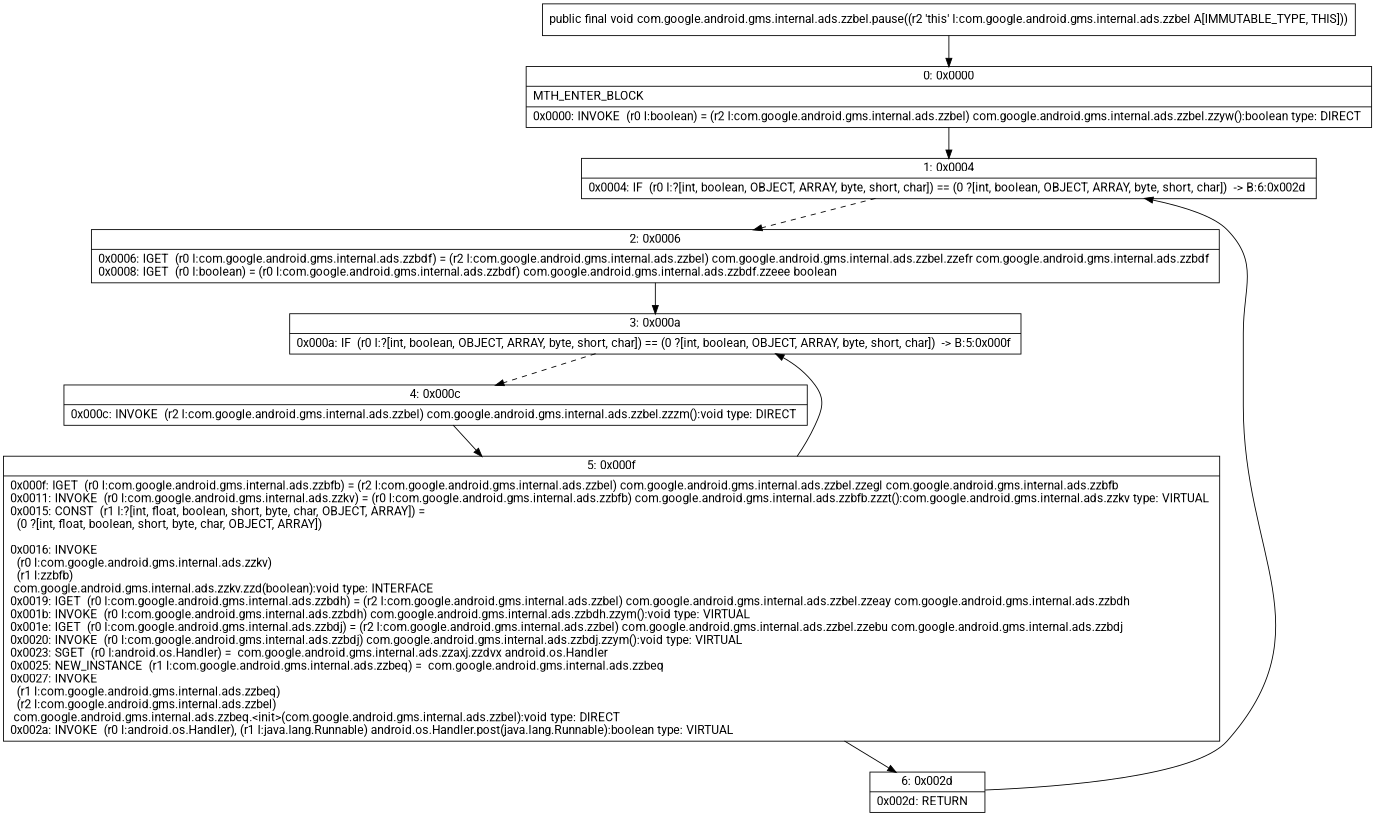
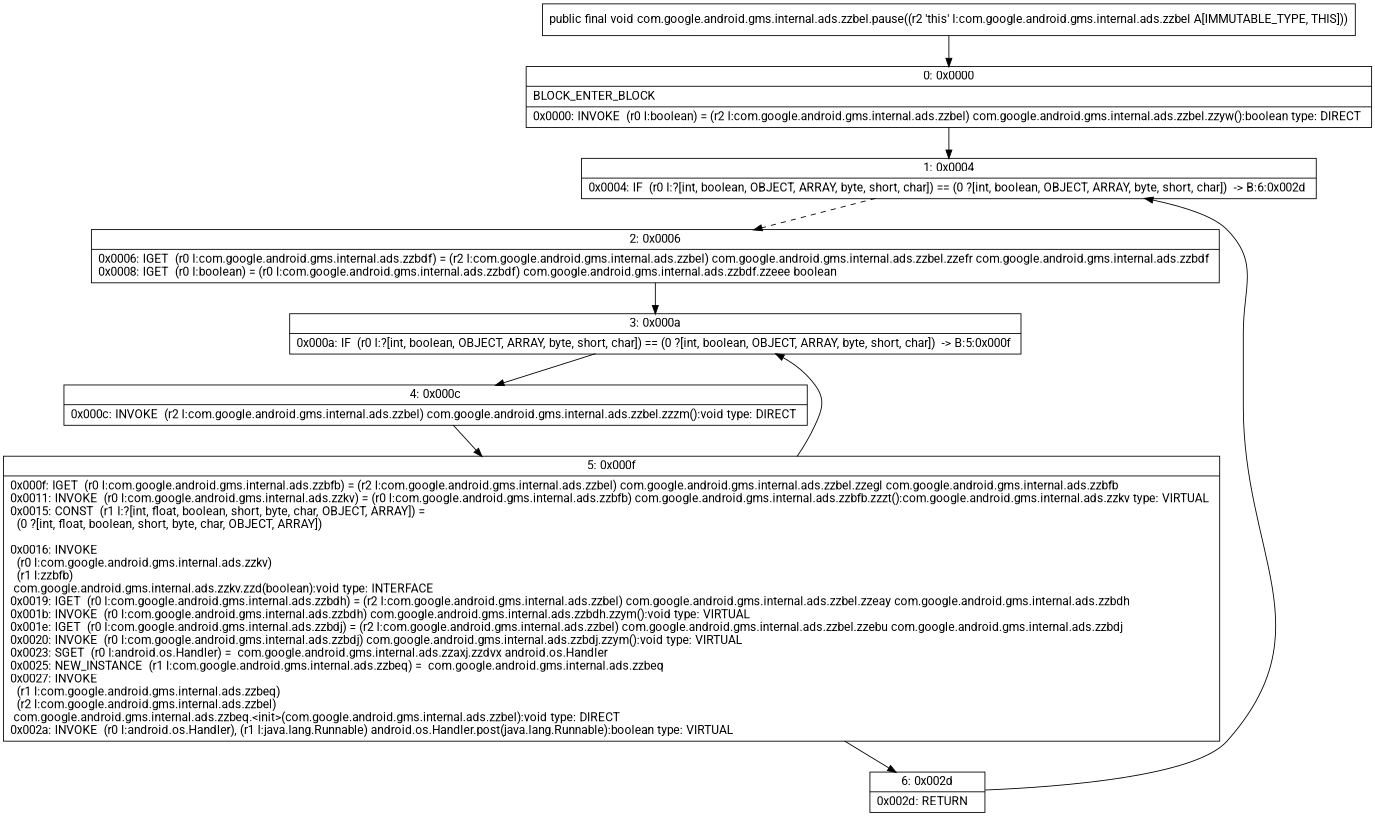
(589, 96) -> (594, 96)
(550, 368) -> (550, 368)
